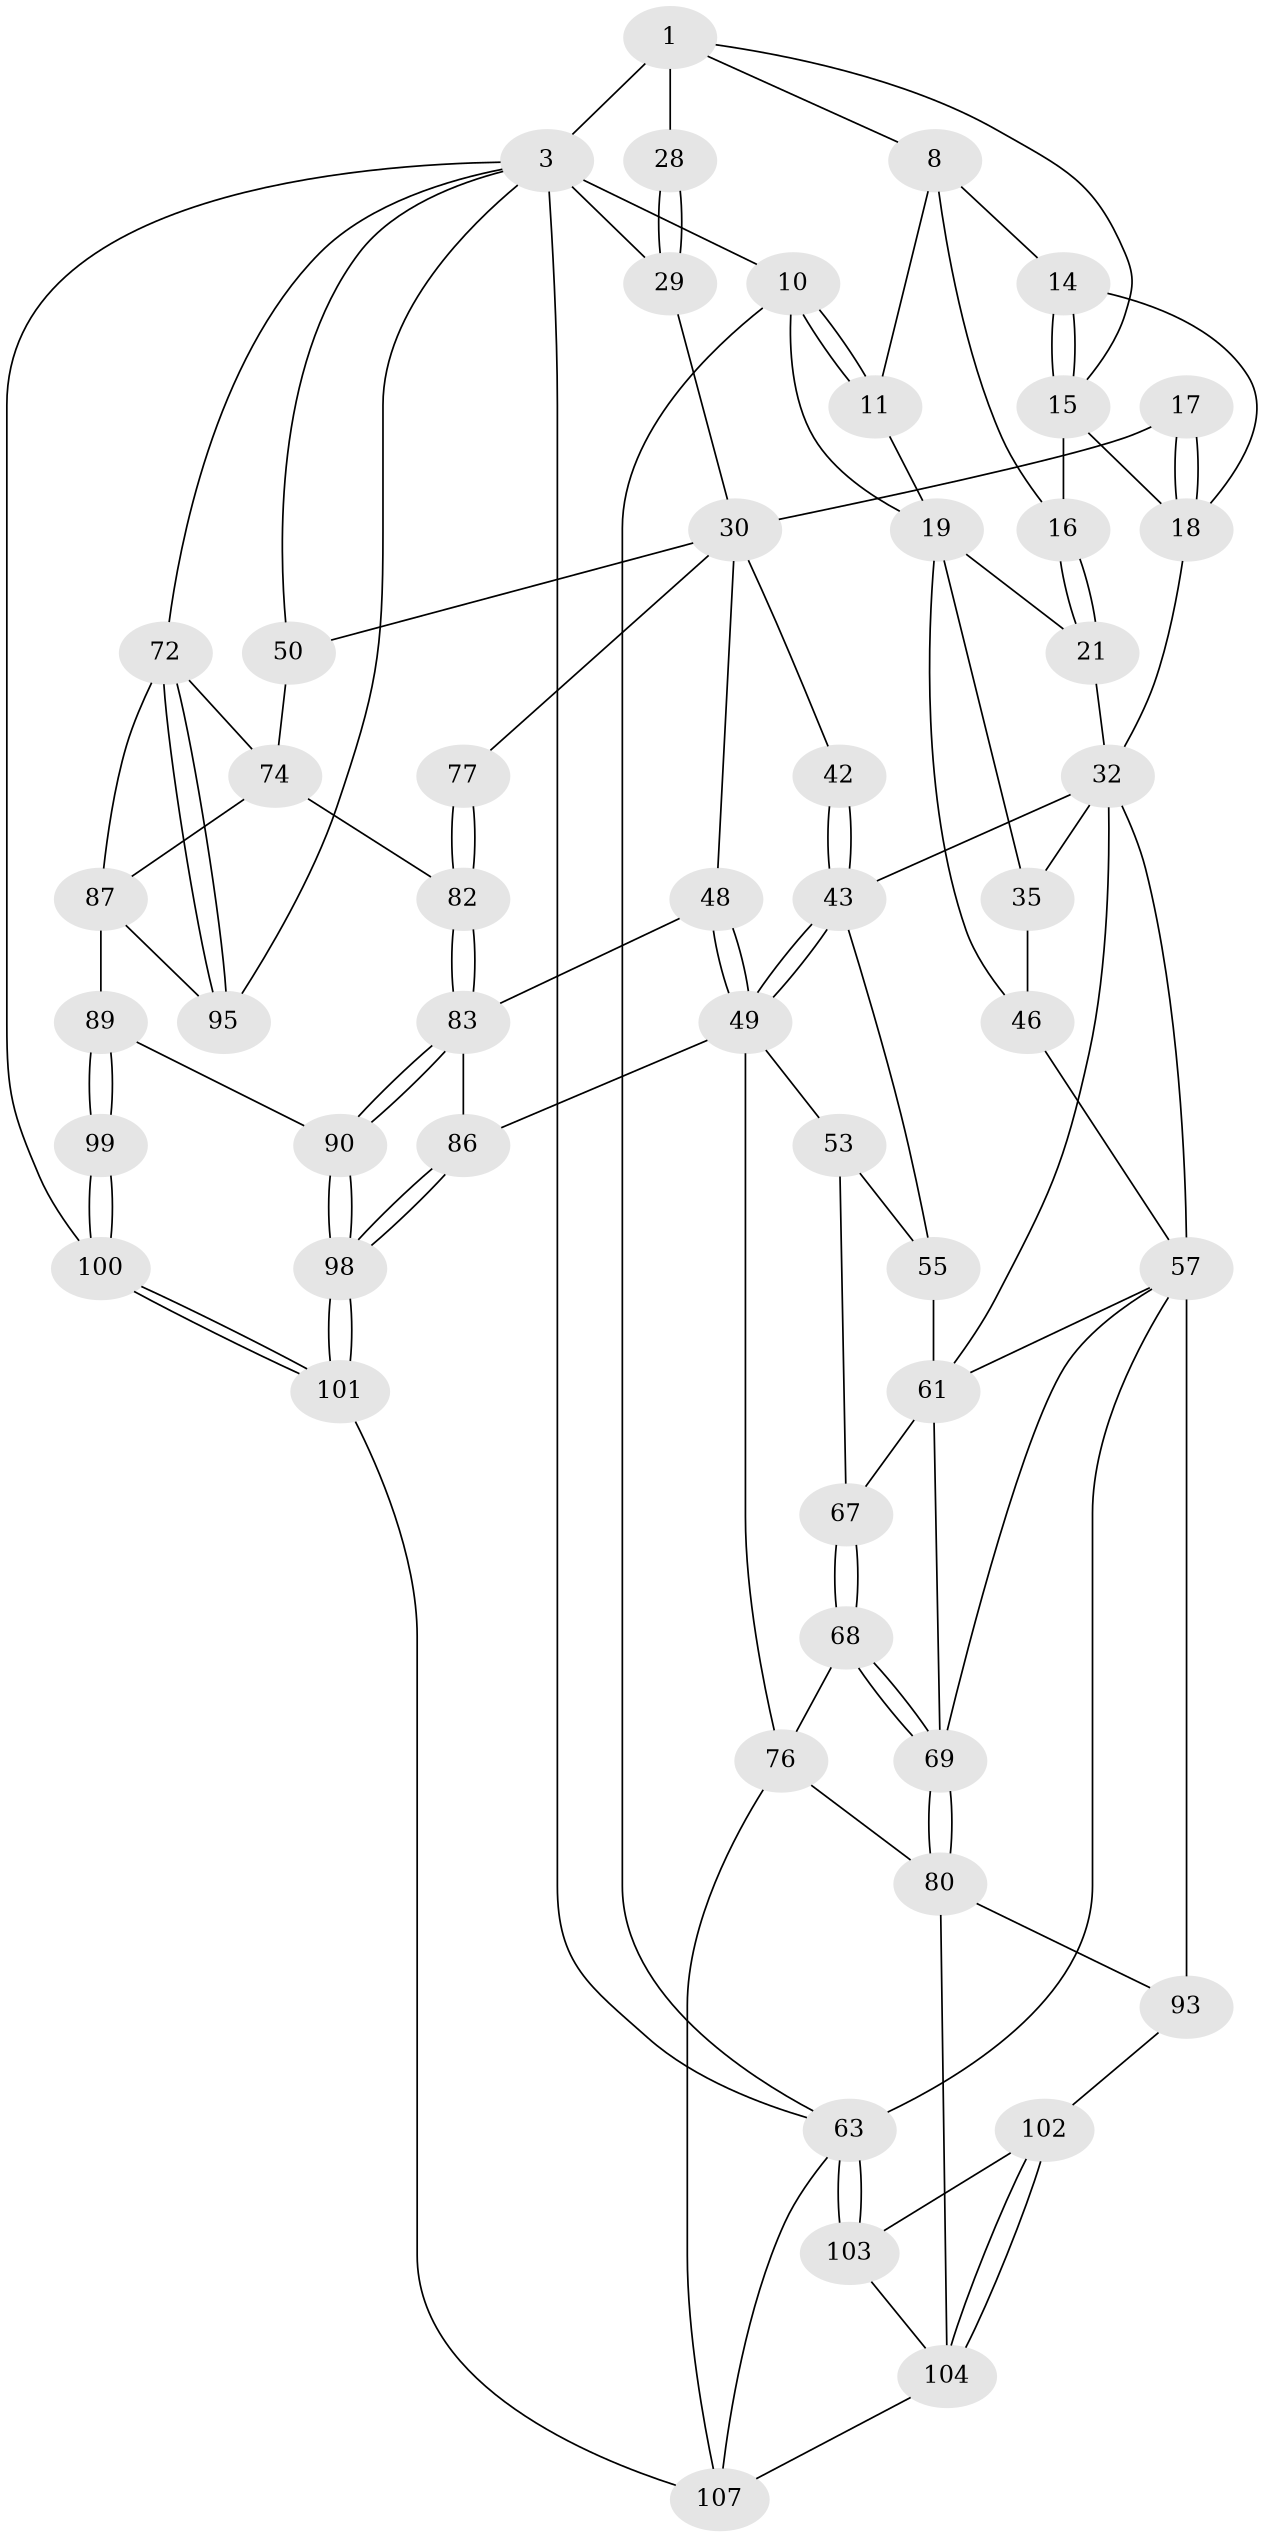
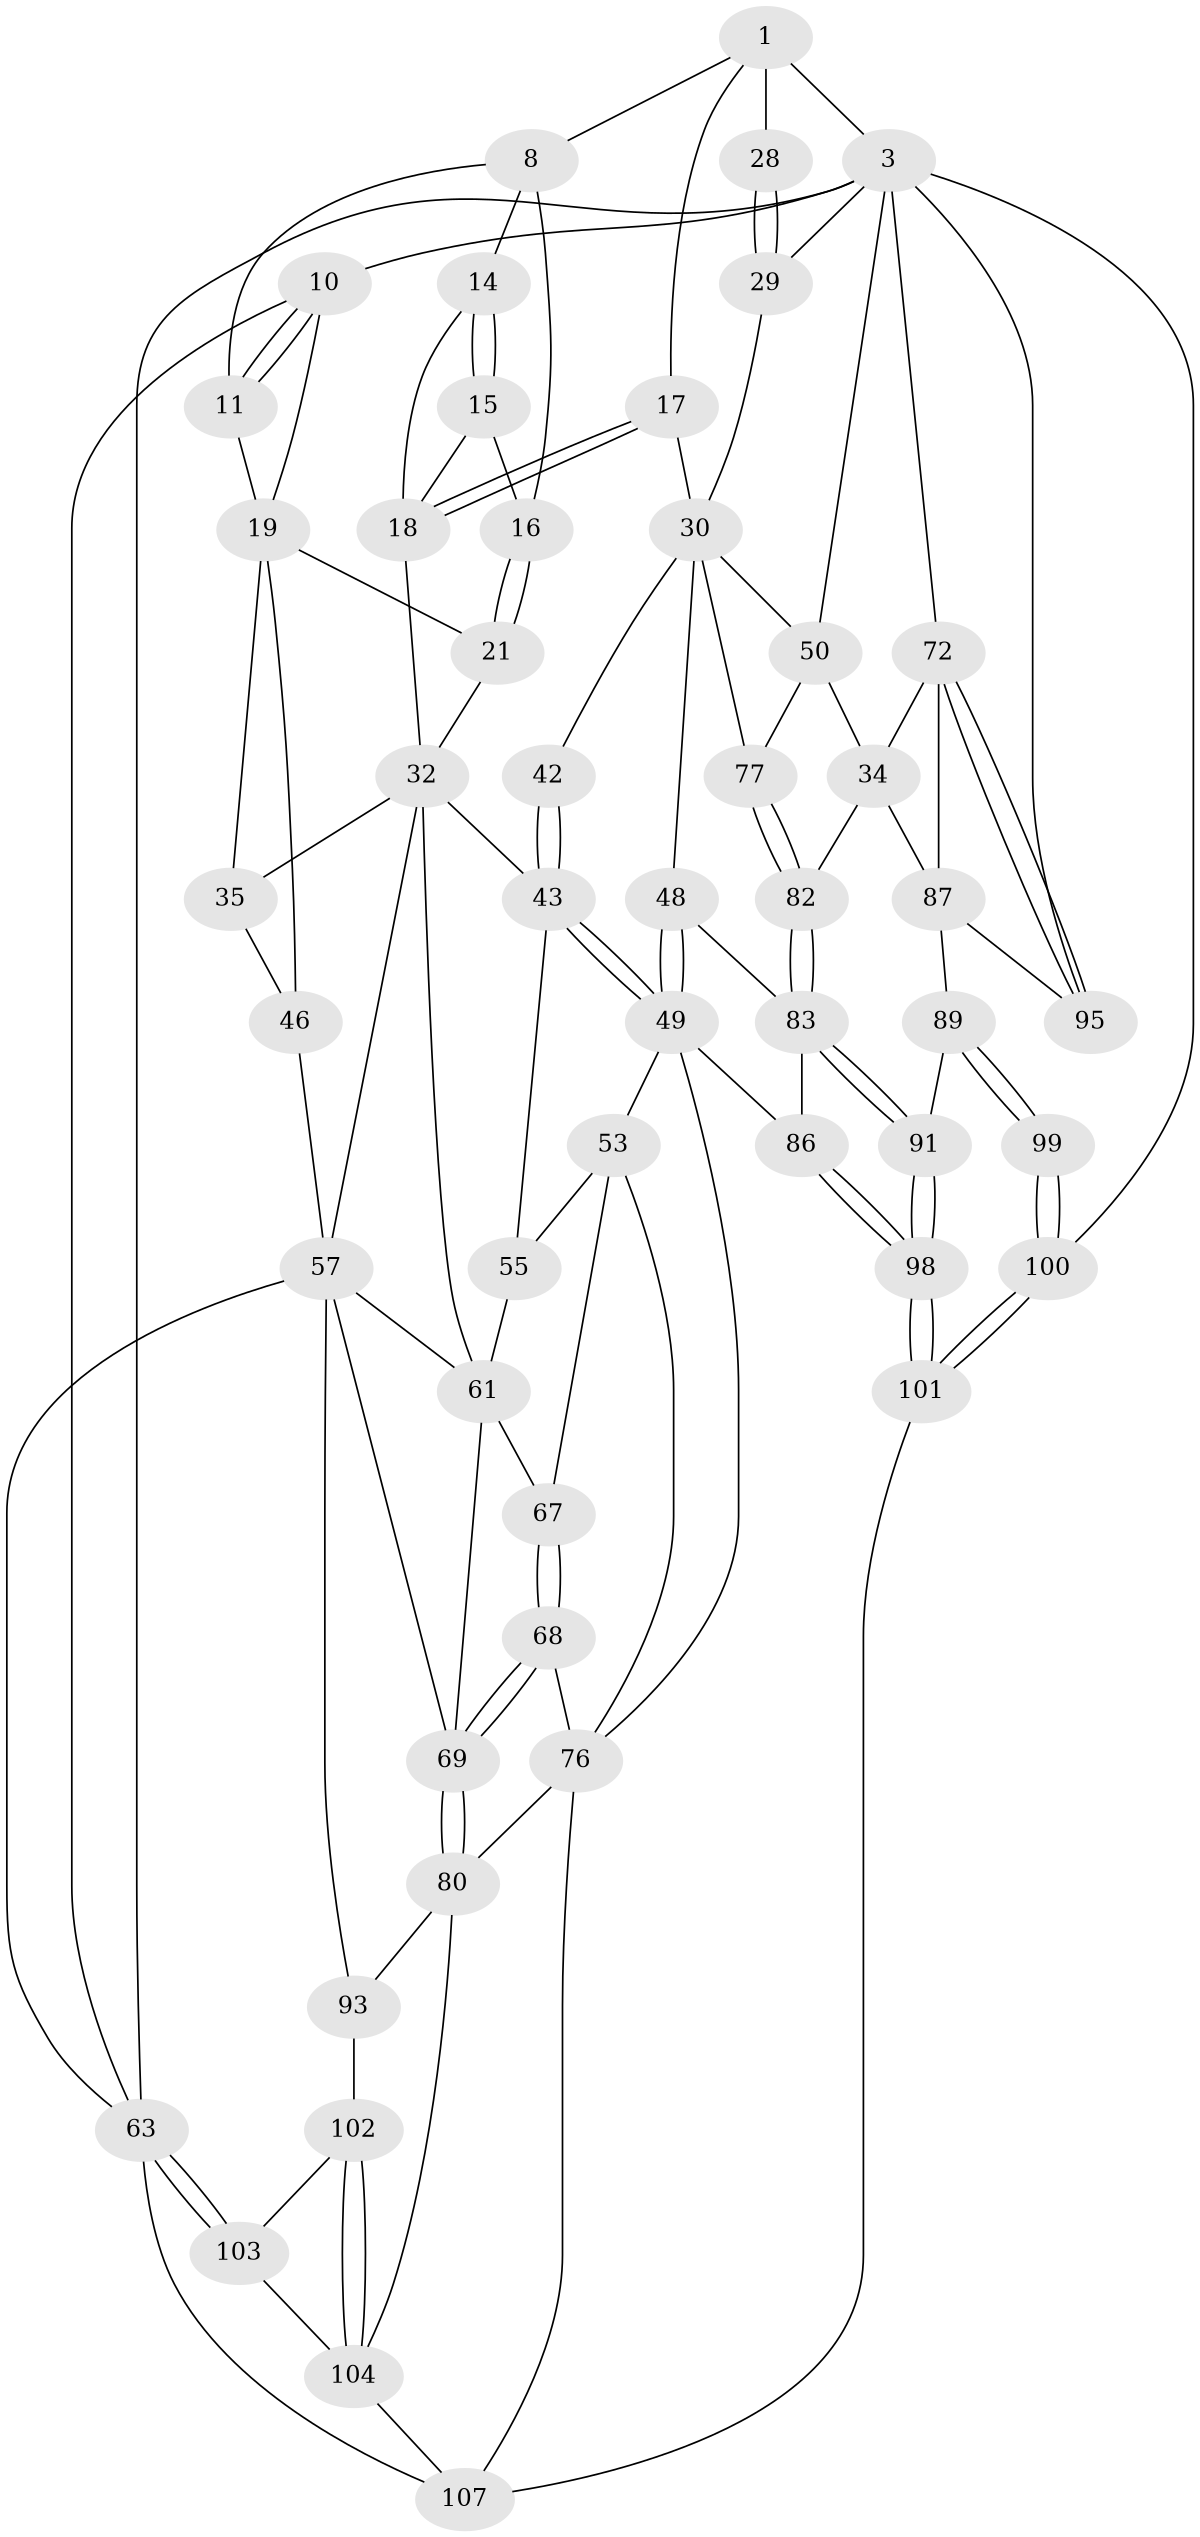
(1008, 137) -> (686, 198)
none -> (783, 715)
(275, 776) -> (874, 776)
(340, 1146) -> (925, 1146)
none -> (674, 1459)
